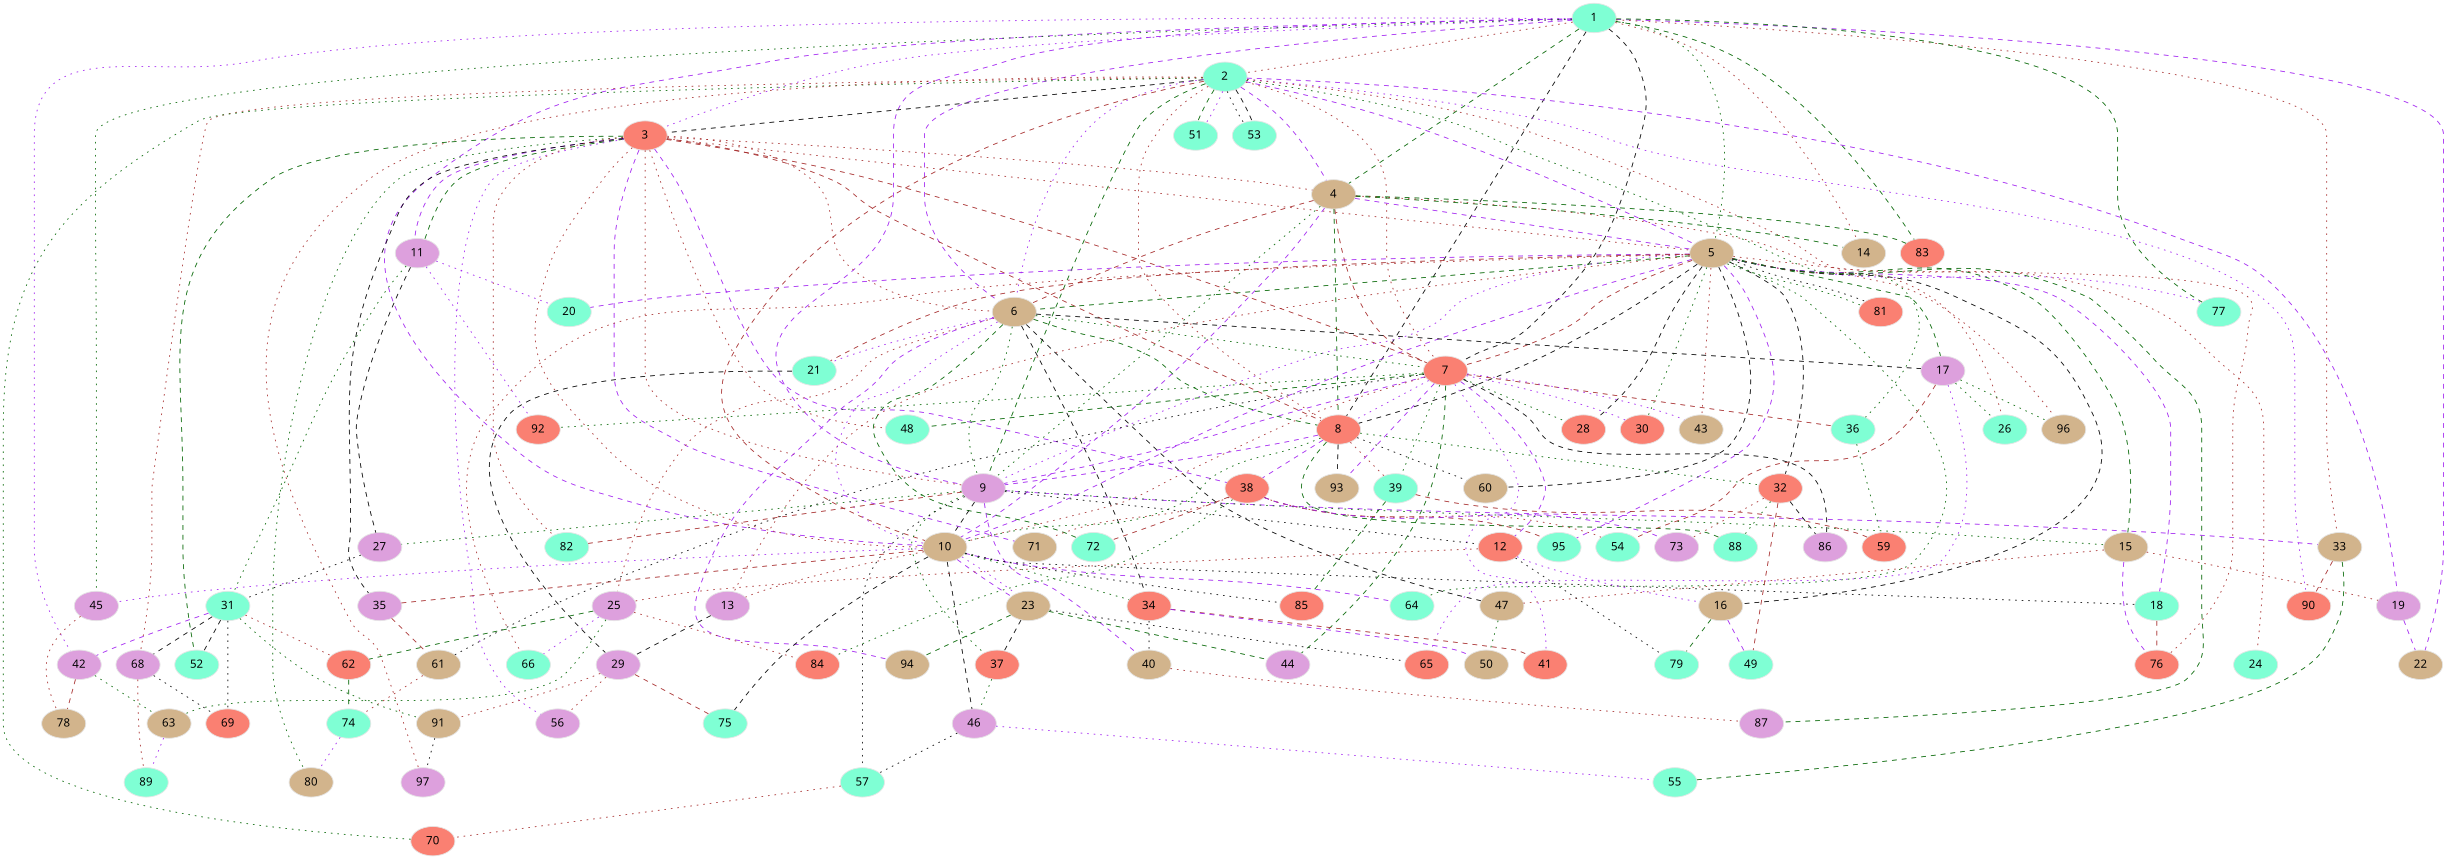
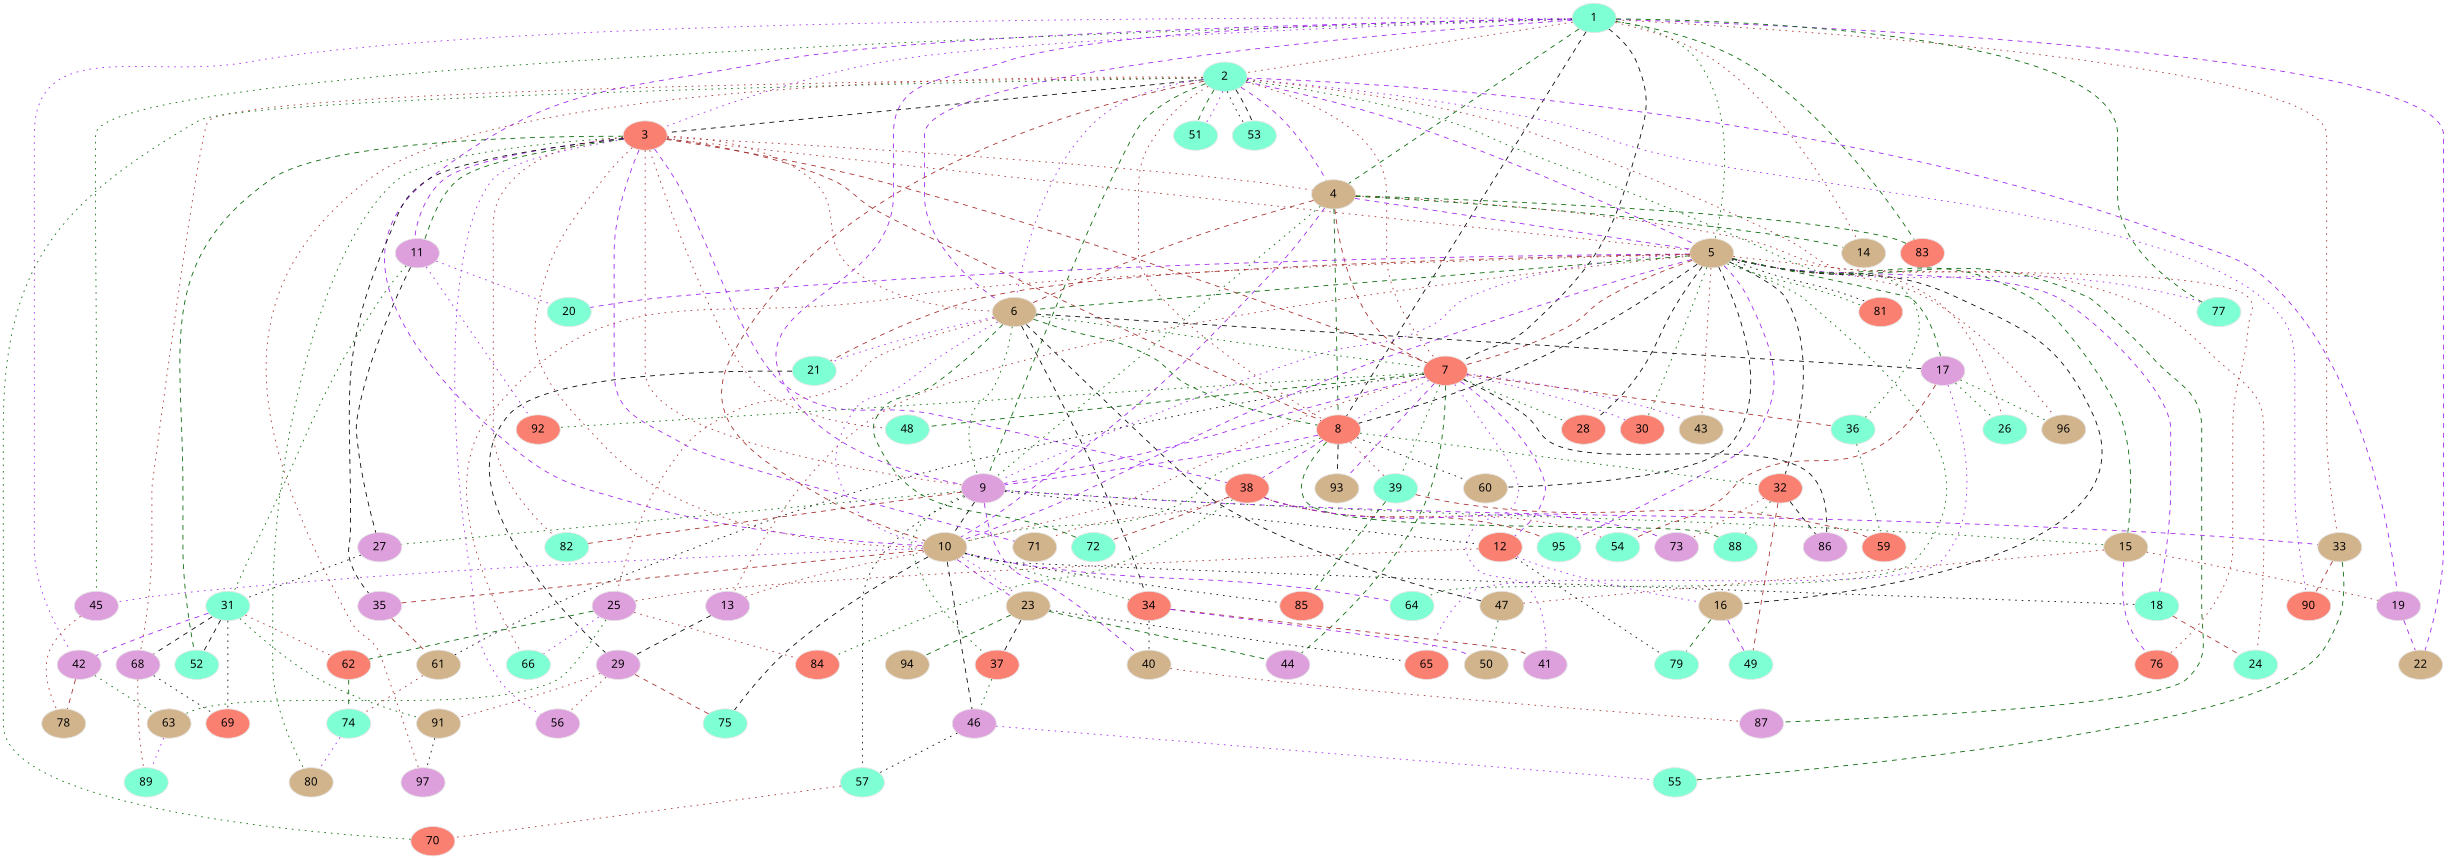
(752, 495) -> none
(2157, 635) -> (2210, 637)
(1545, 665) -> (1545, 665)
